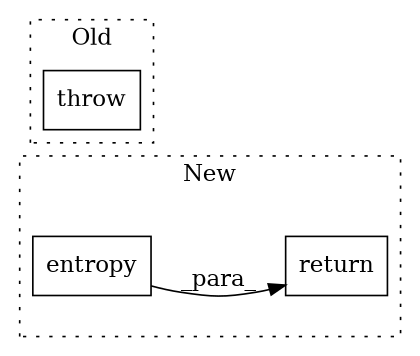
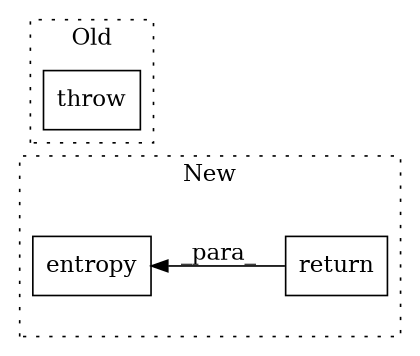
(210, 296) -> (227, 266)
